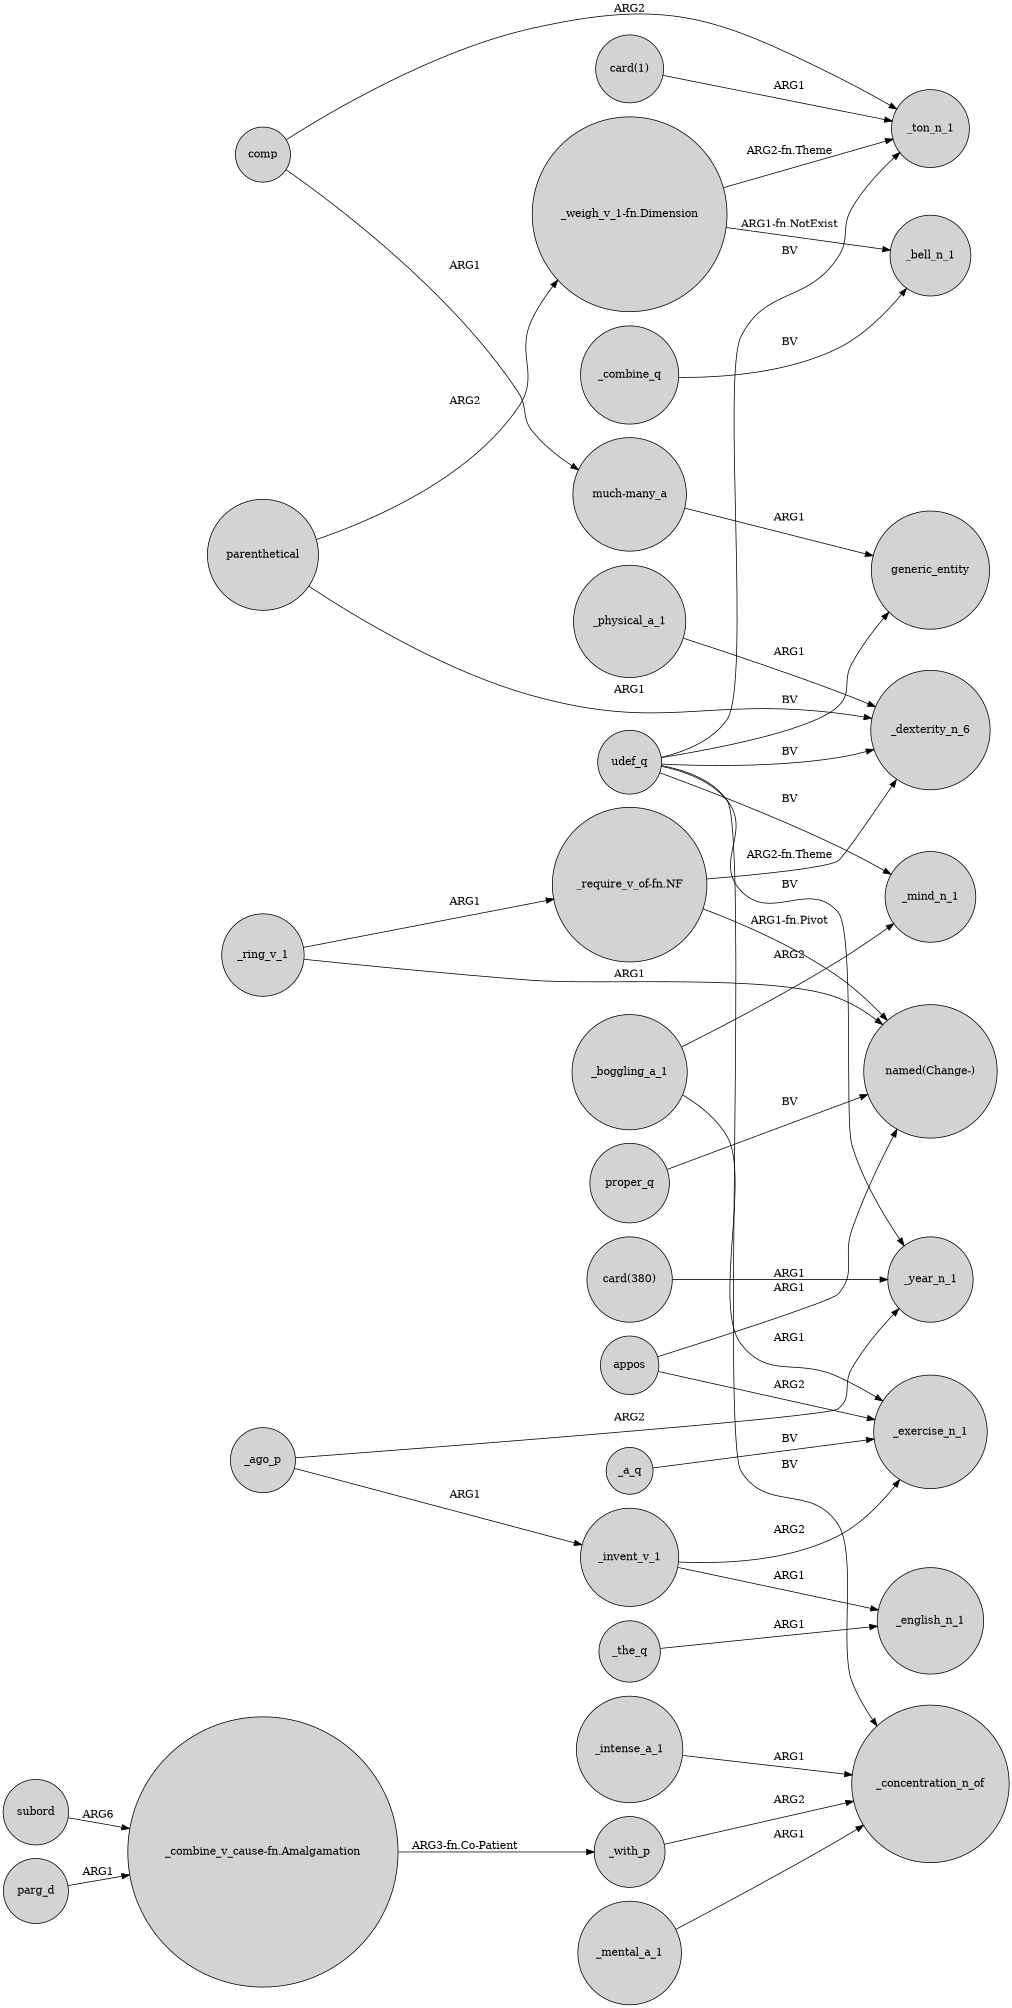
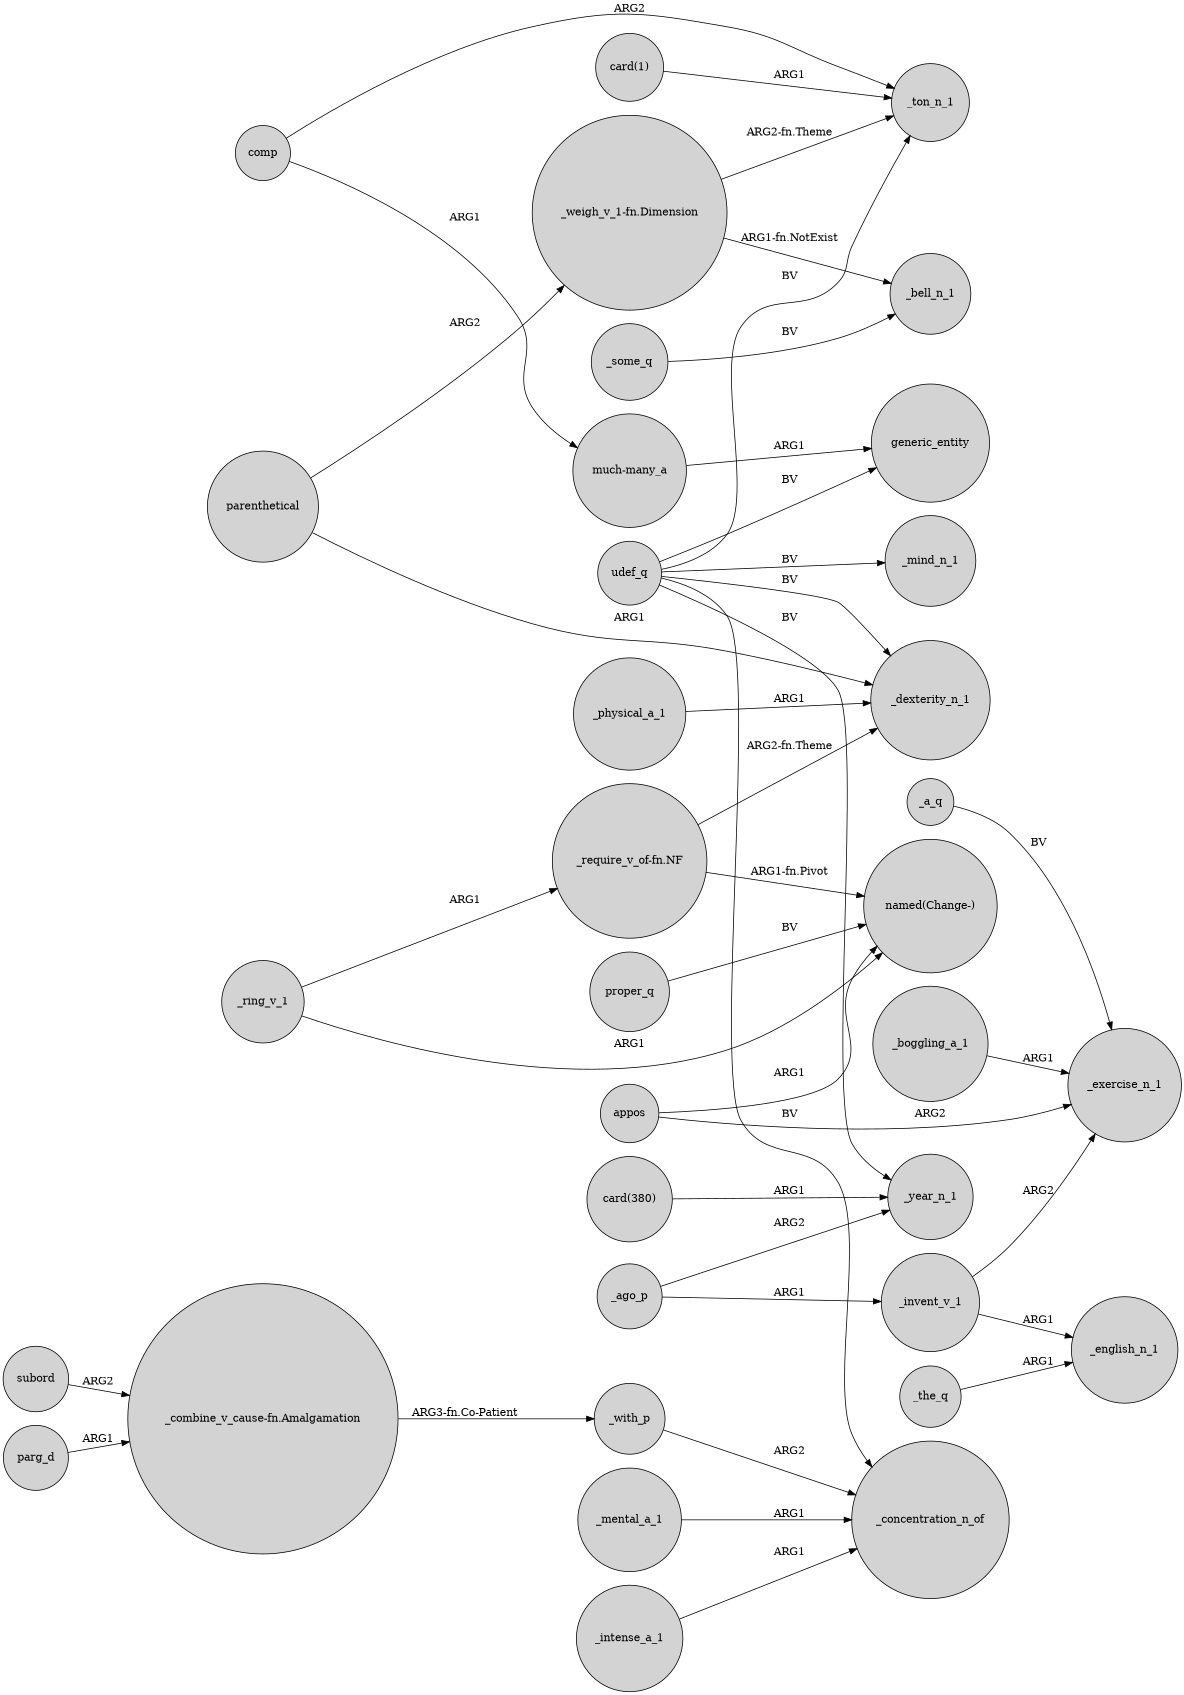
(630, 375) -> (630, 362)
(930, 730) -> (930, 700)
(782, 994) -> none
(98, 1815) -> (98, 1382)
